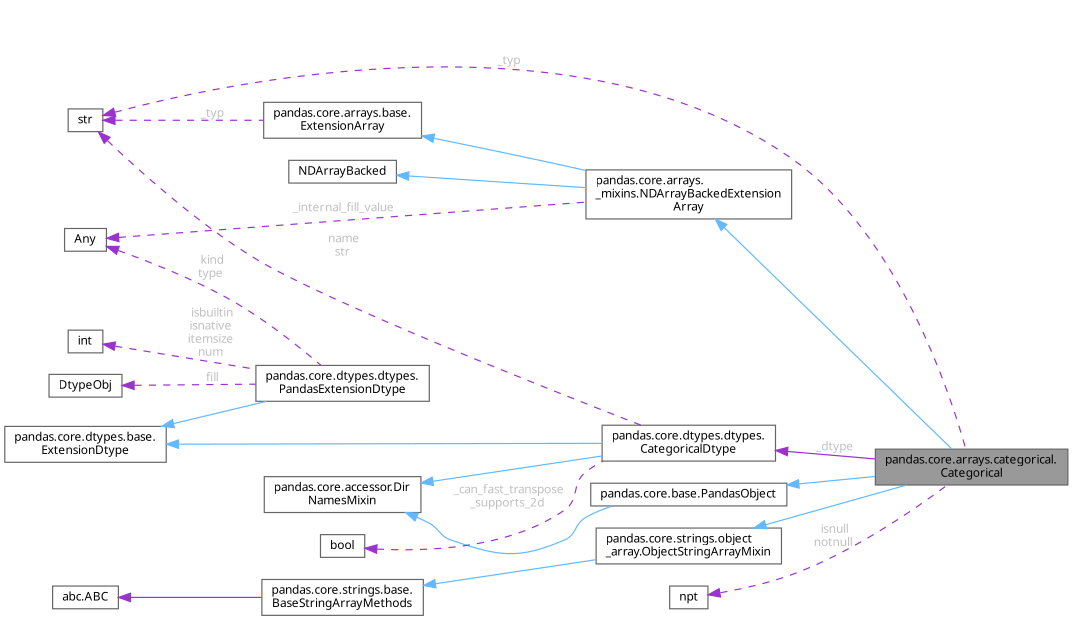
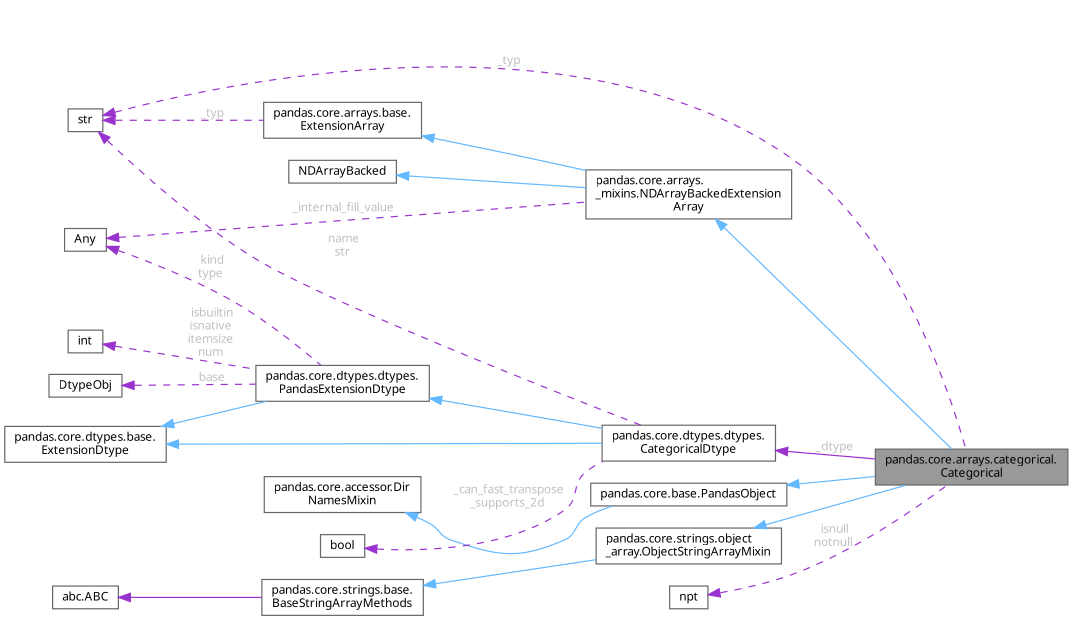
(211, 378) -> (211, 378)
(517, 469) -> (522, 414)
